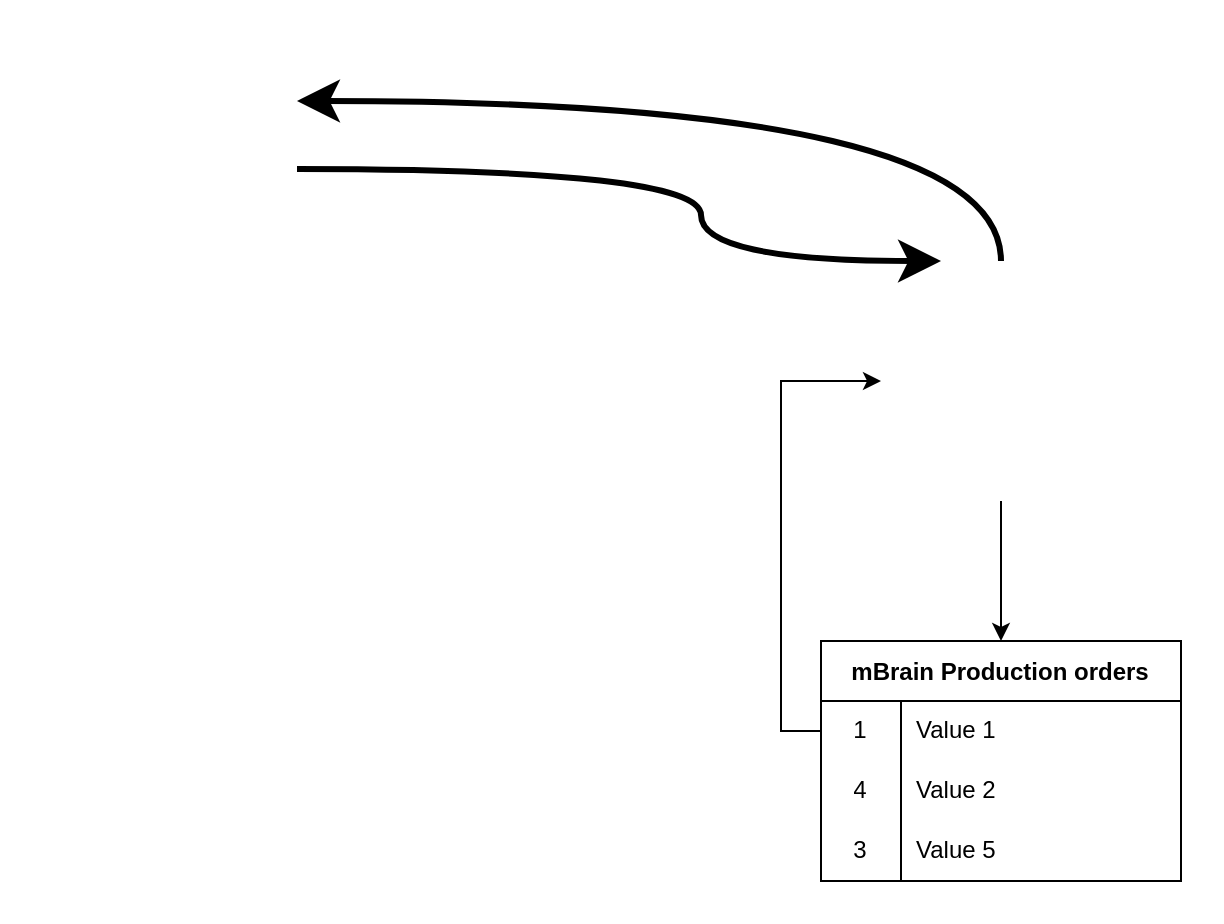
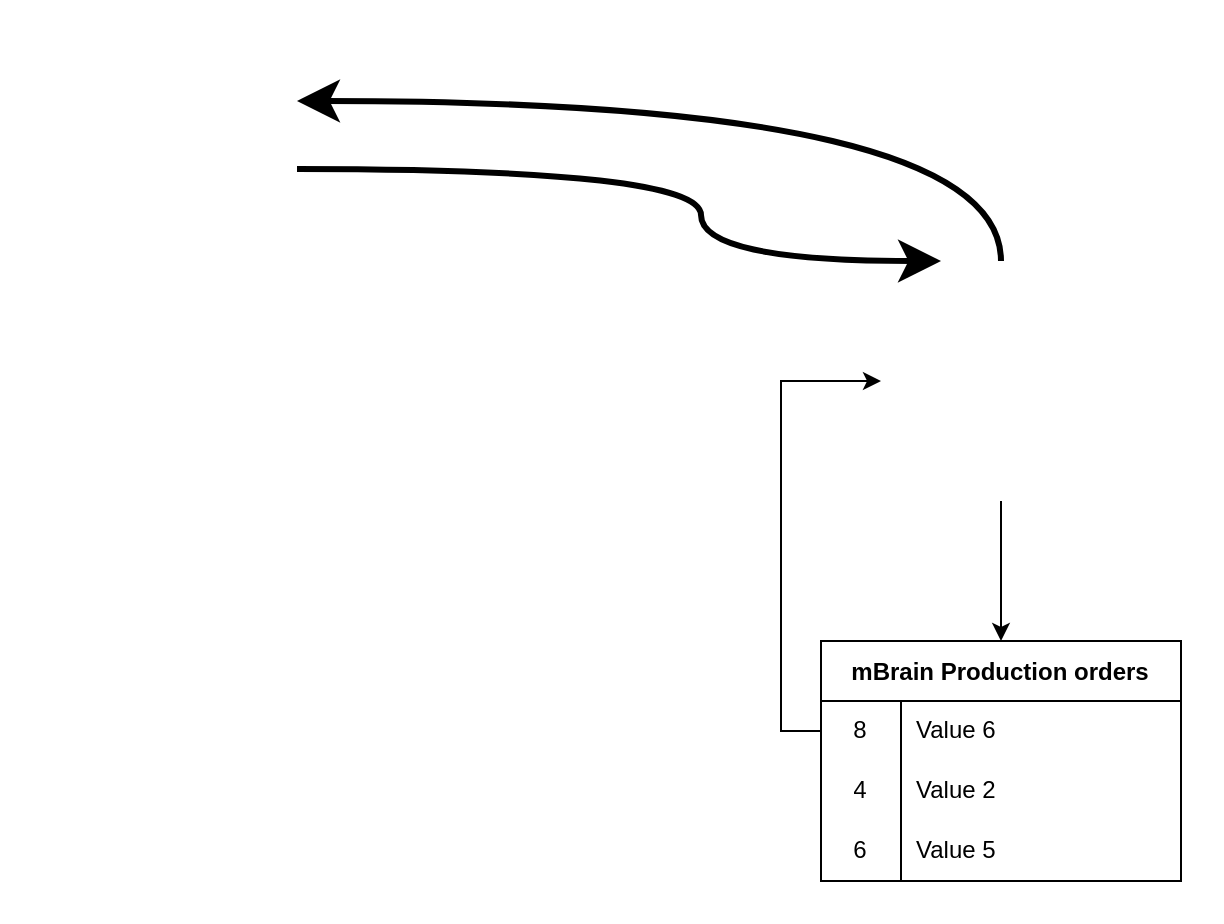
(861, 731) -> (861, 731)
(958, 731) -> (958, 731)
(861, 851) -> (861, 851)
